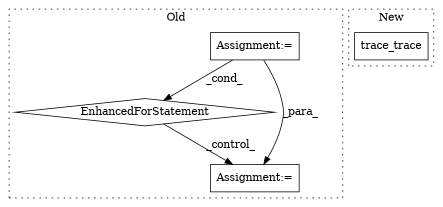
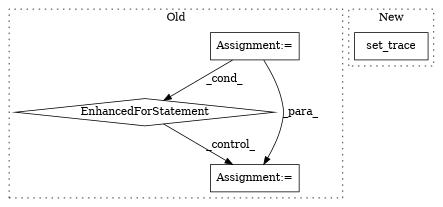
(391, 46) -> (391, 46)
